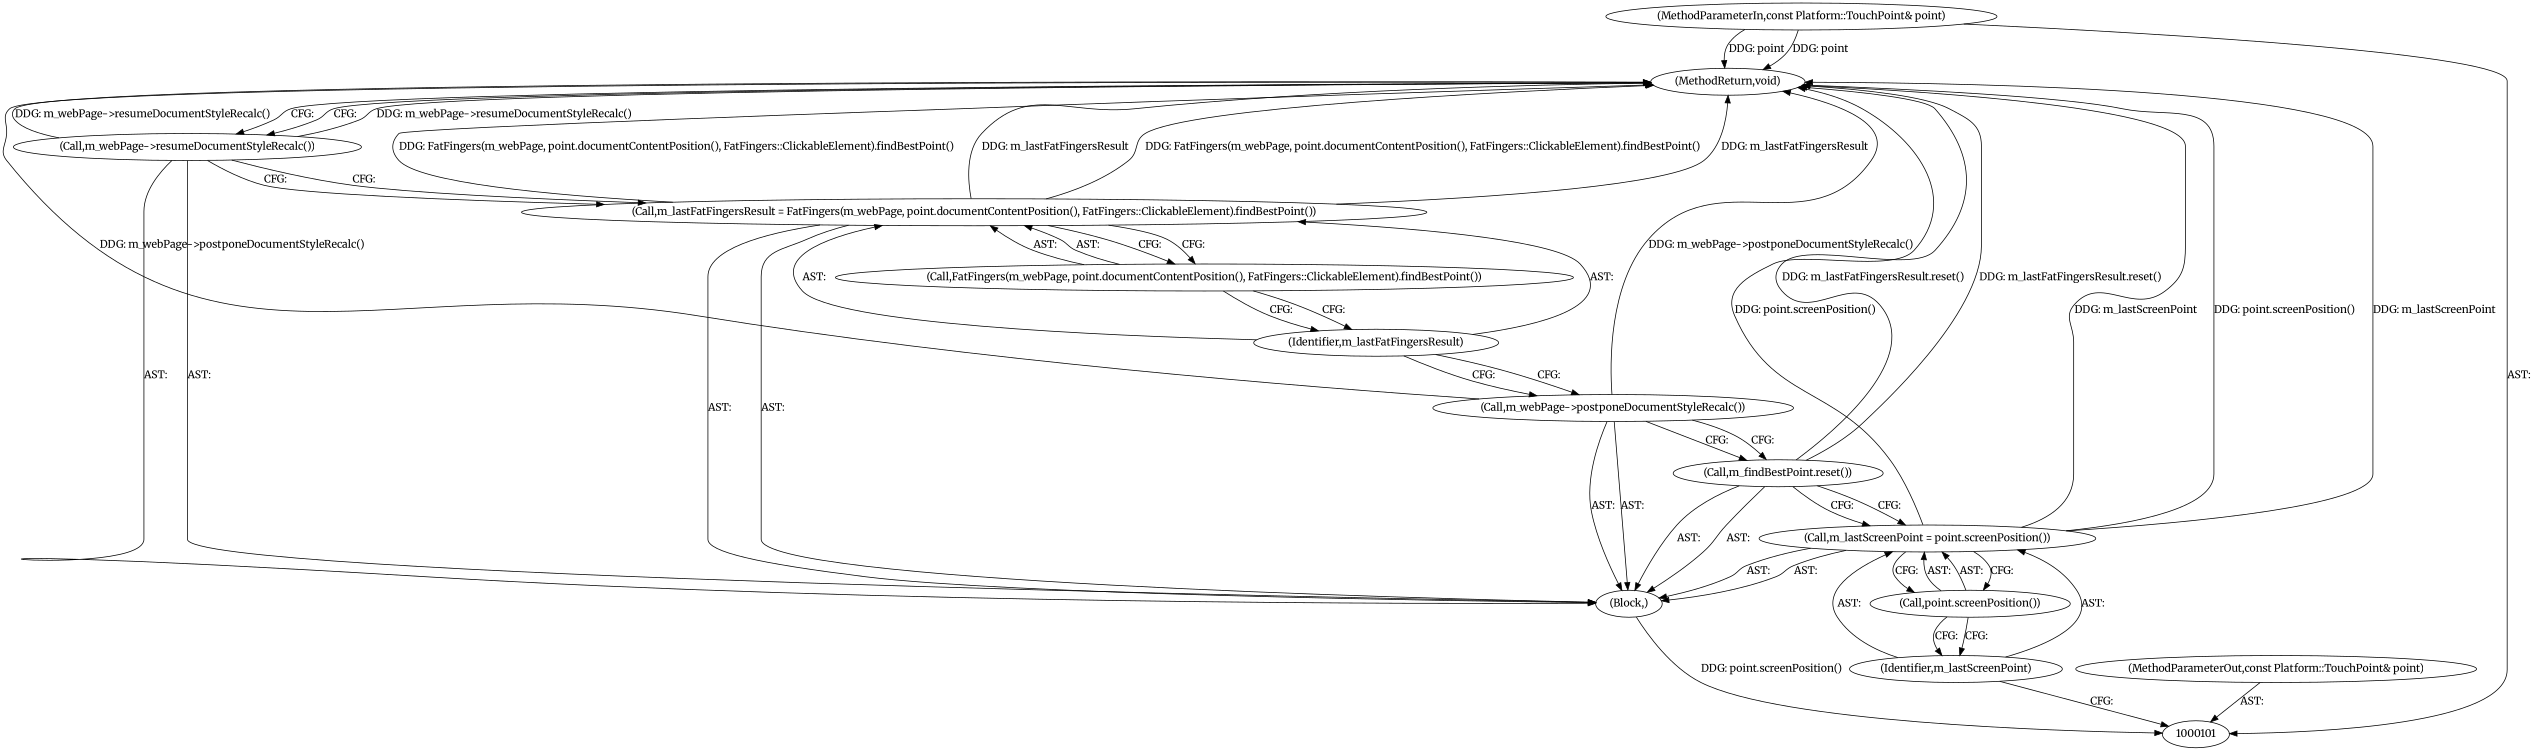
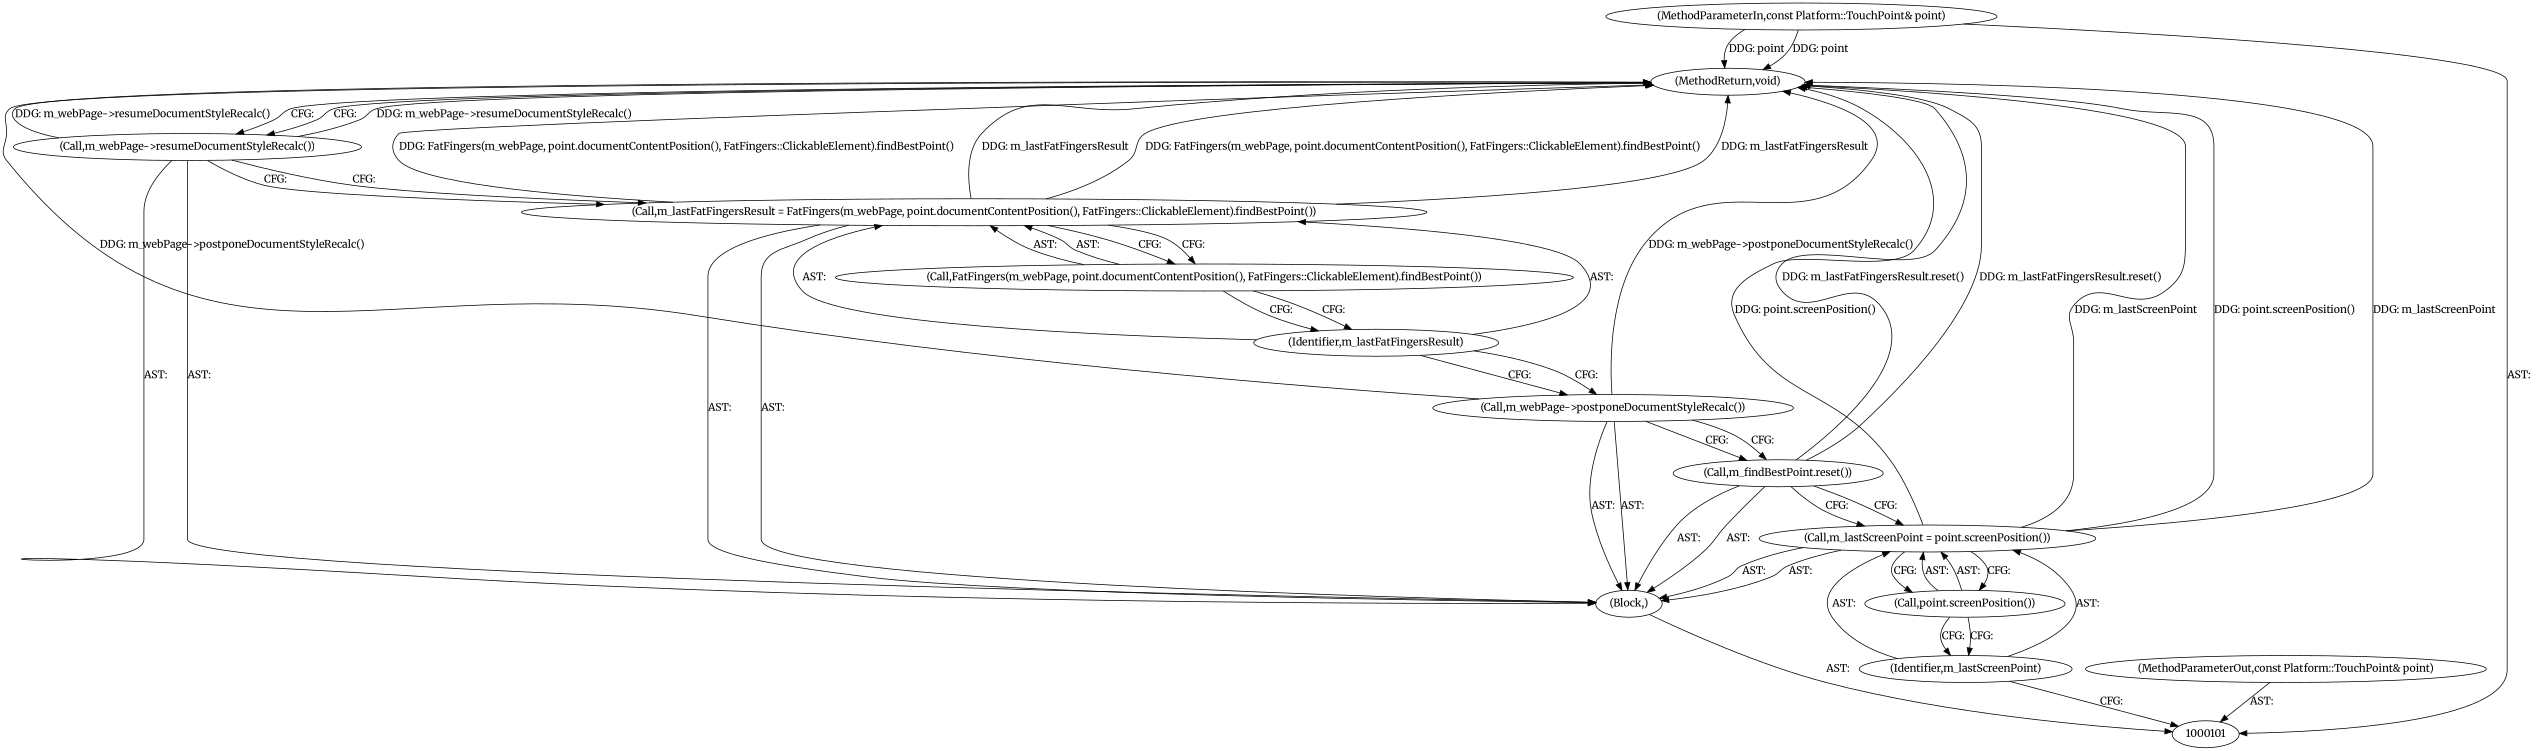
(1772, 669) -> (1839, 669)
